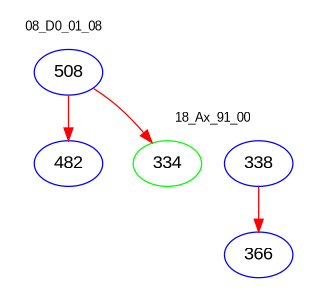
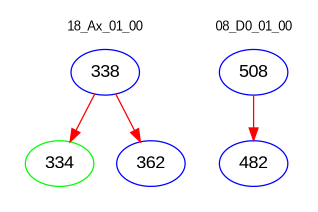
(64, 27) -> (254, 27)
(131, 119) -> (85, 112)
(213, 119) -> (105, 27)
(259, 255) -> (151, 164)
